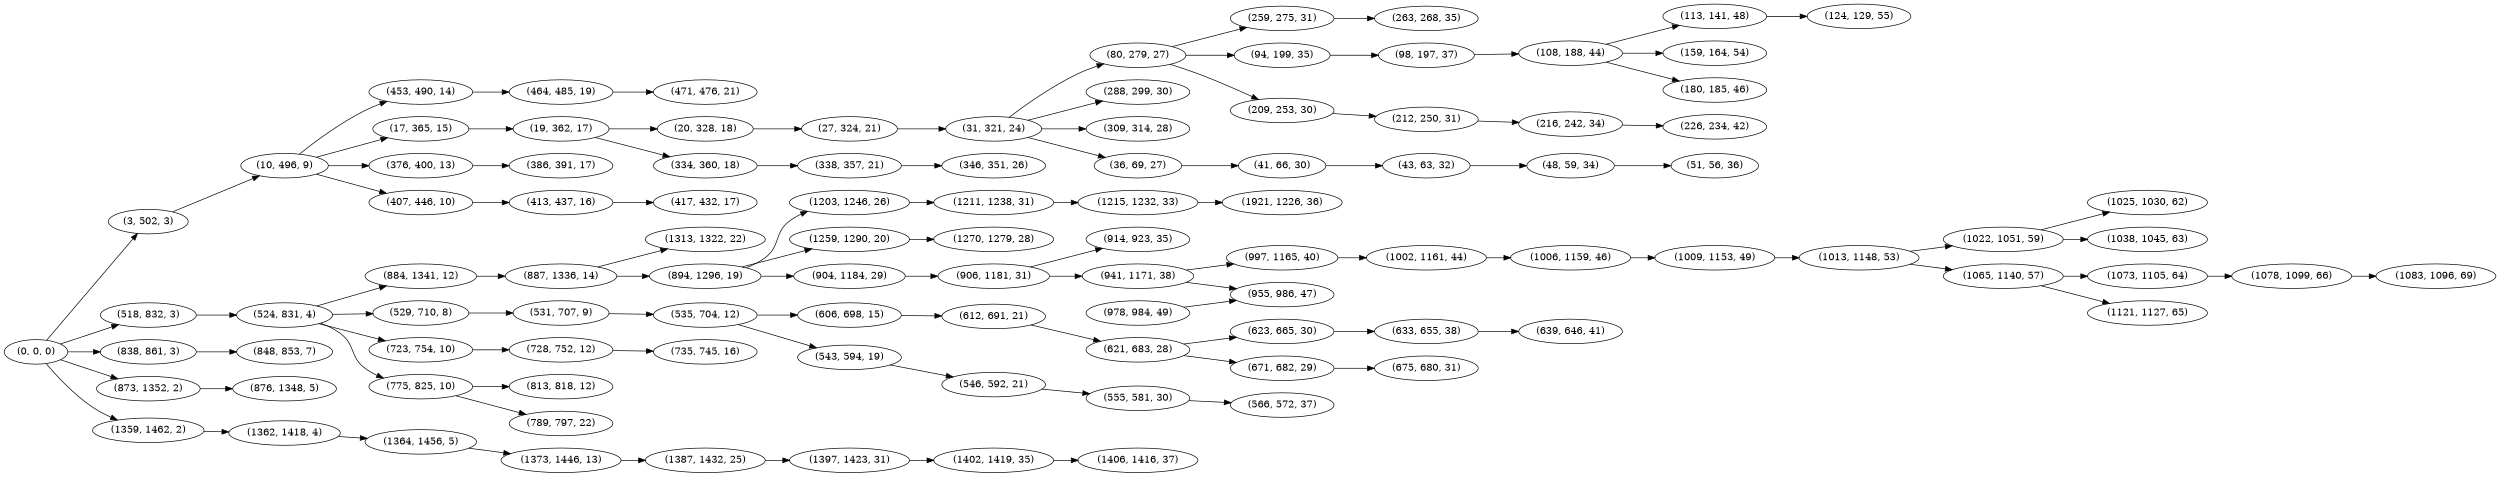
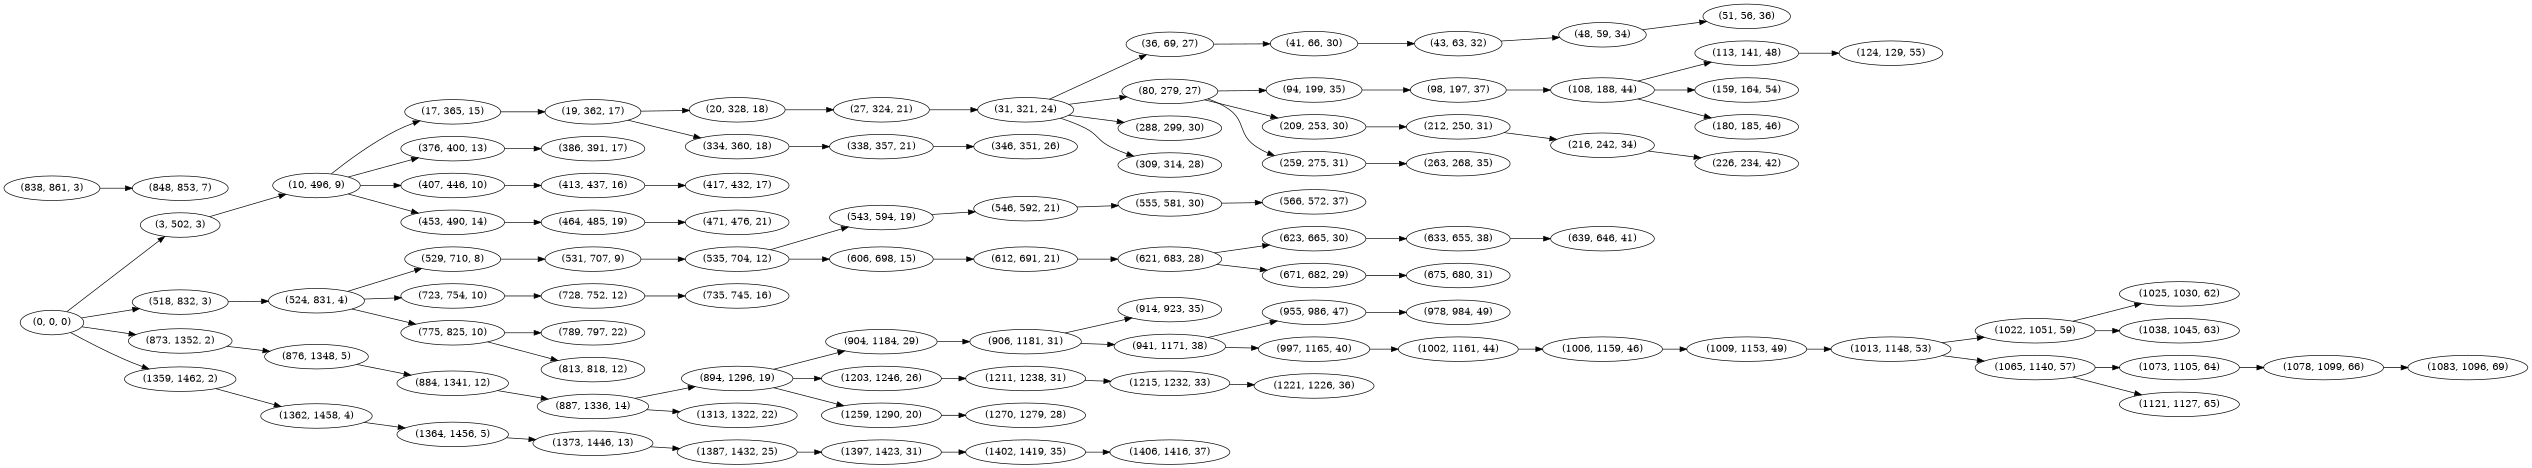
(1282, 203) -> (1314, 386)
(348, 297) -> (380, 369)
(1207, 304) -> (1383, 312)
(81, 352) -> none
(285, 433) -> (316, 416)
